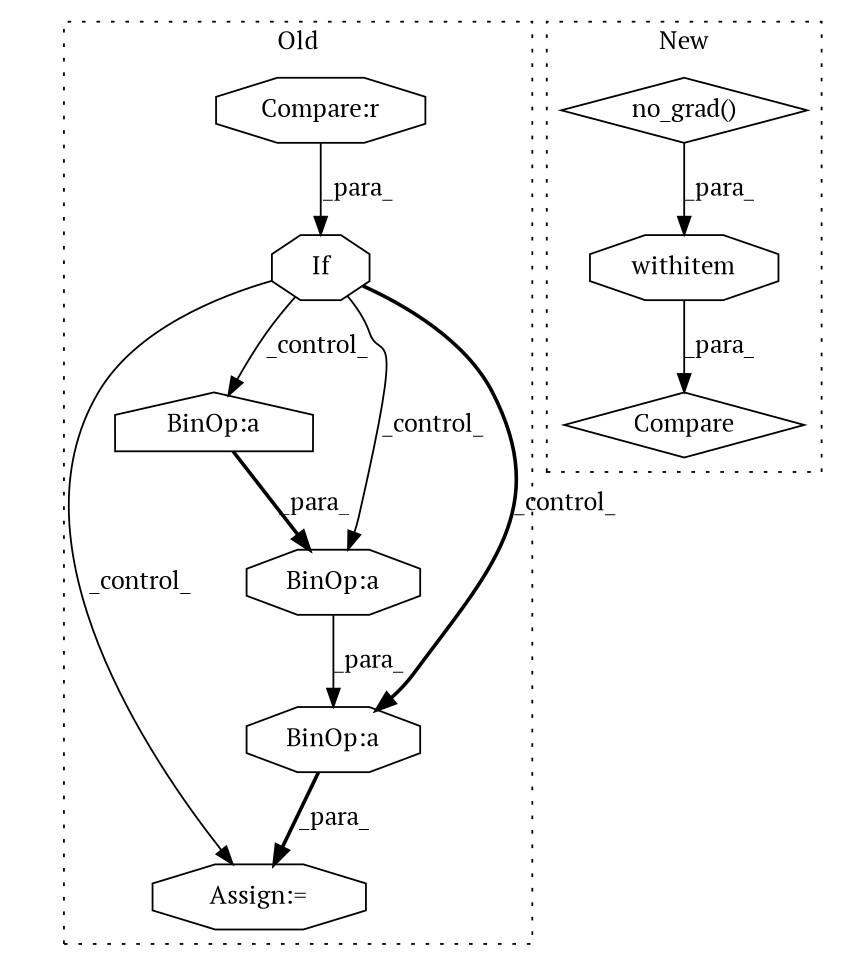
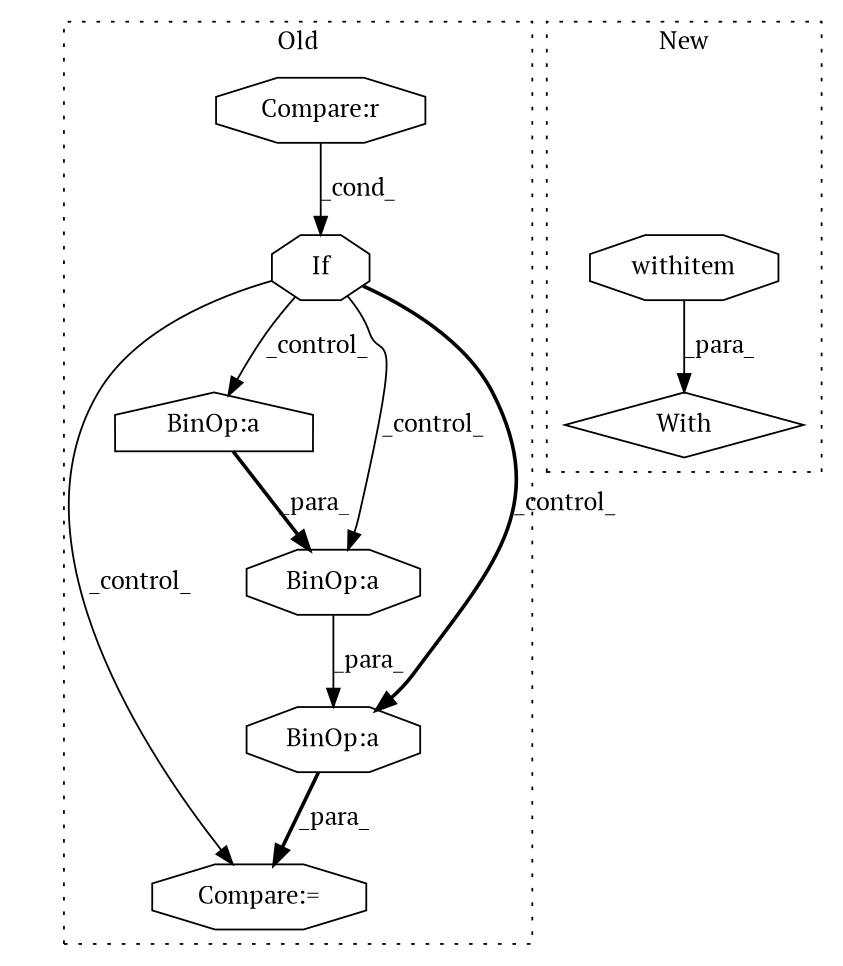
(684, 110) -> none
(359, 189) -> (359, 189)
(684, 425) -> (684, 425)
(259, 897) -> (259, 897)
